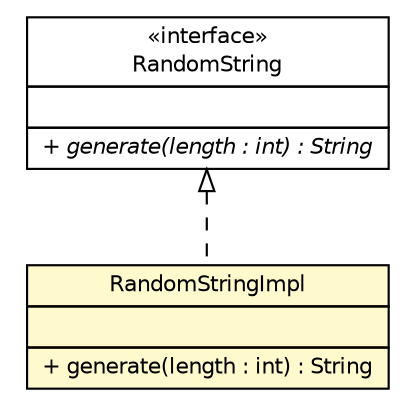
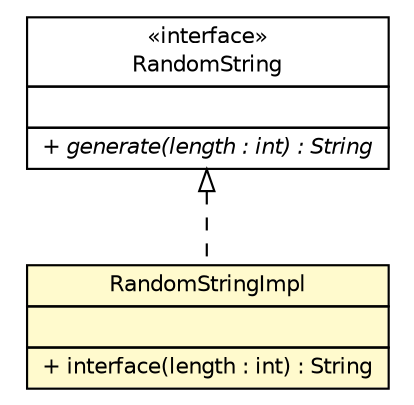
(208, 367) -> (208, 367)
